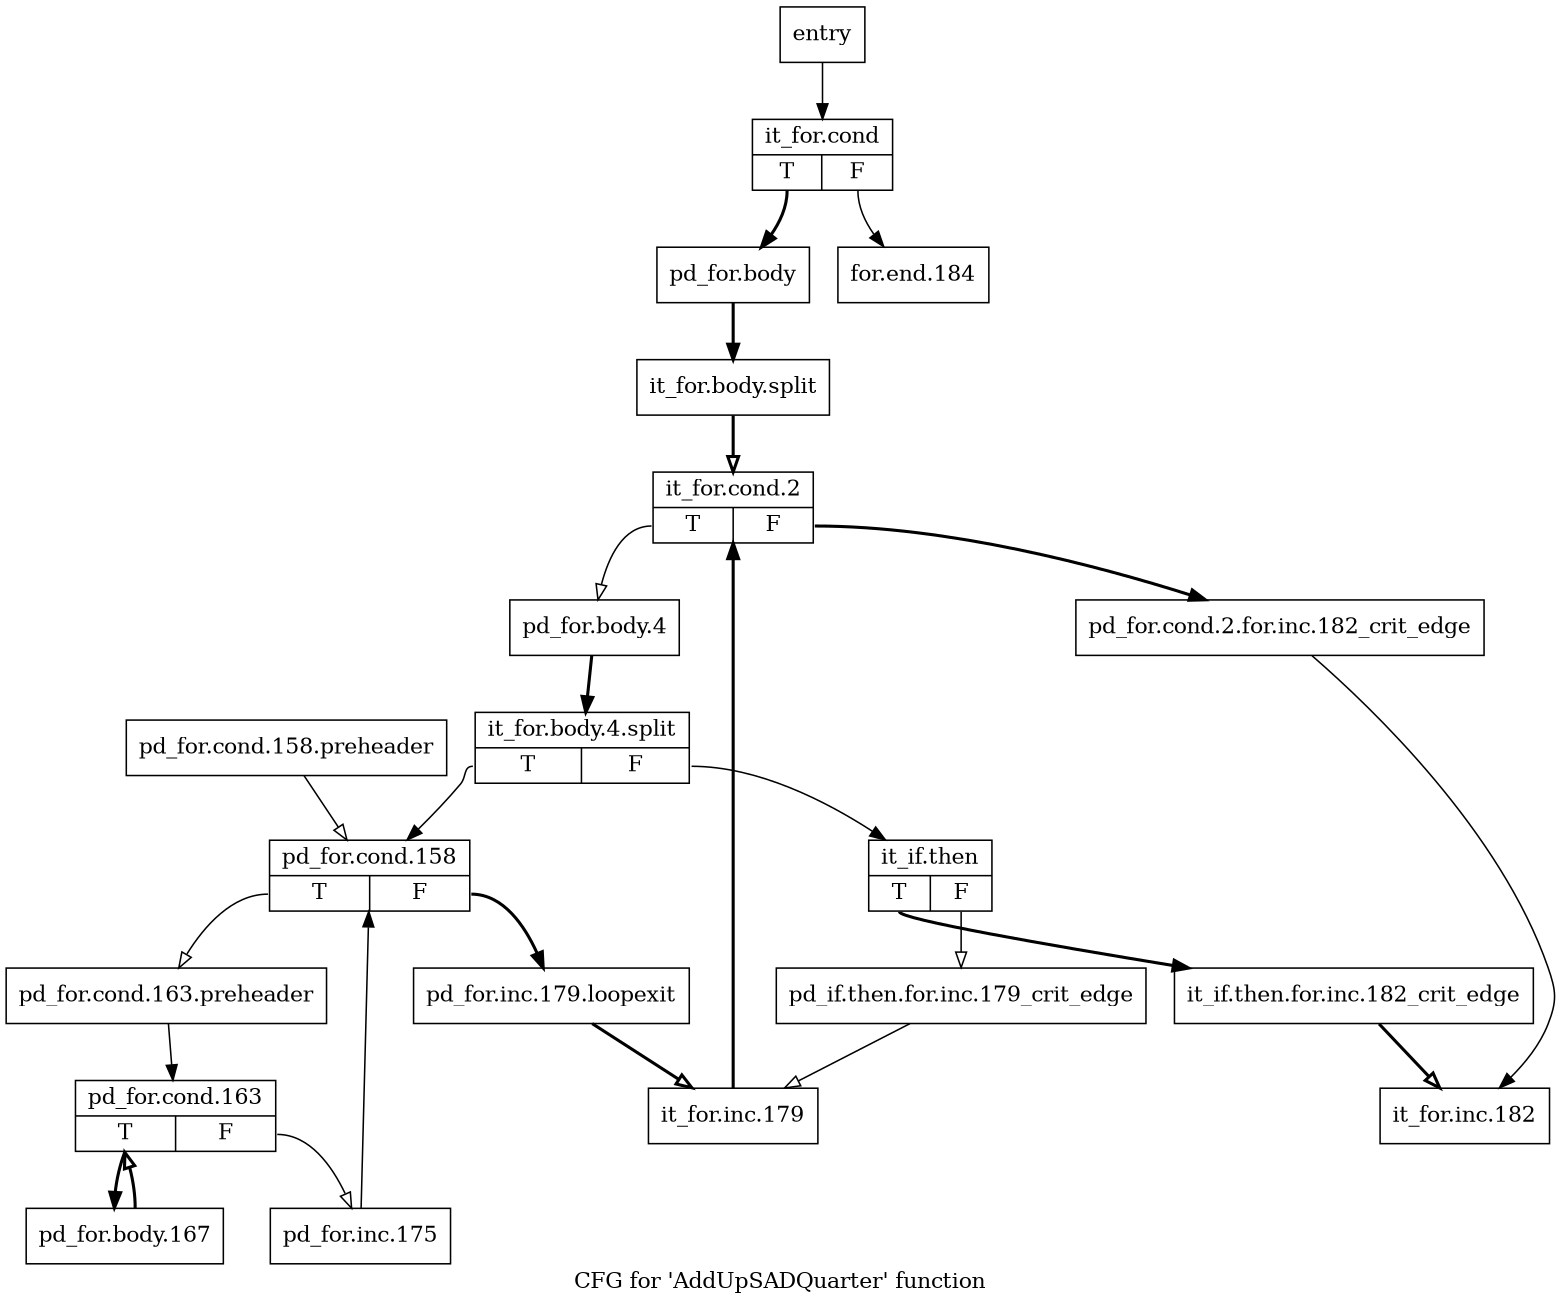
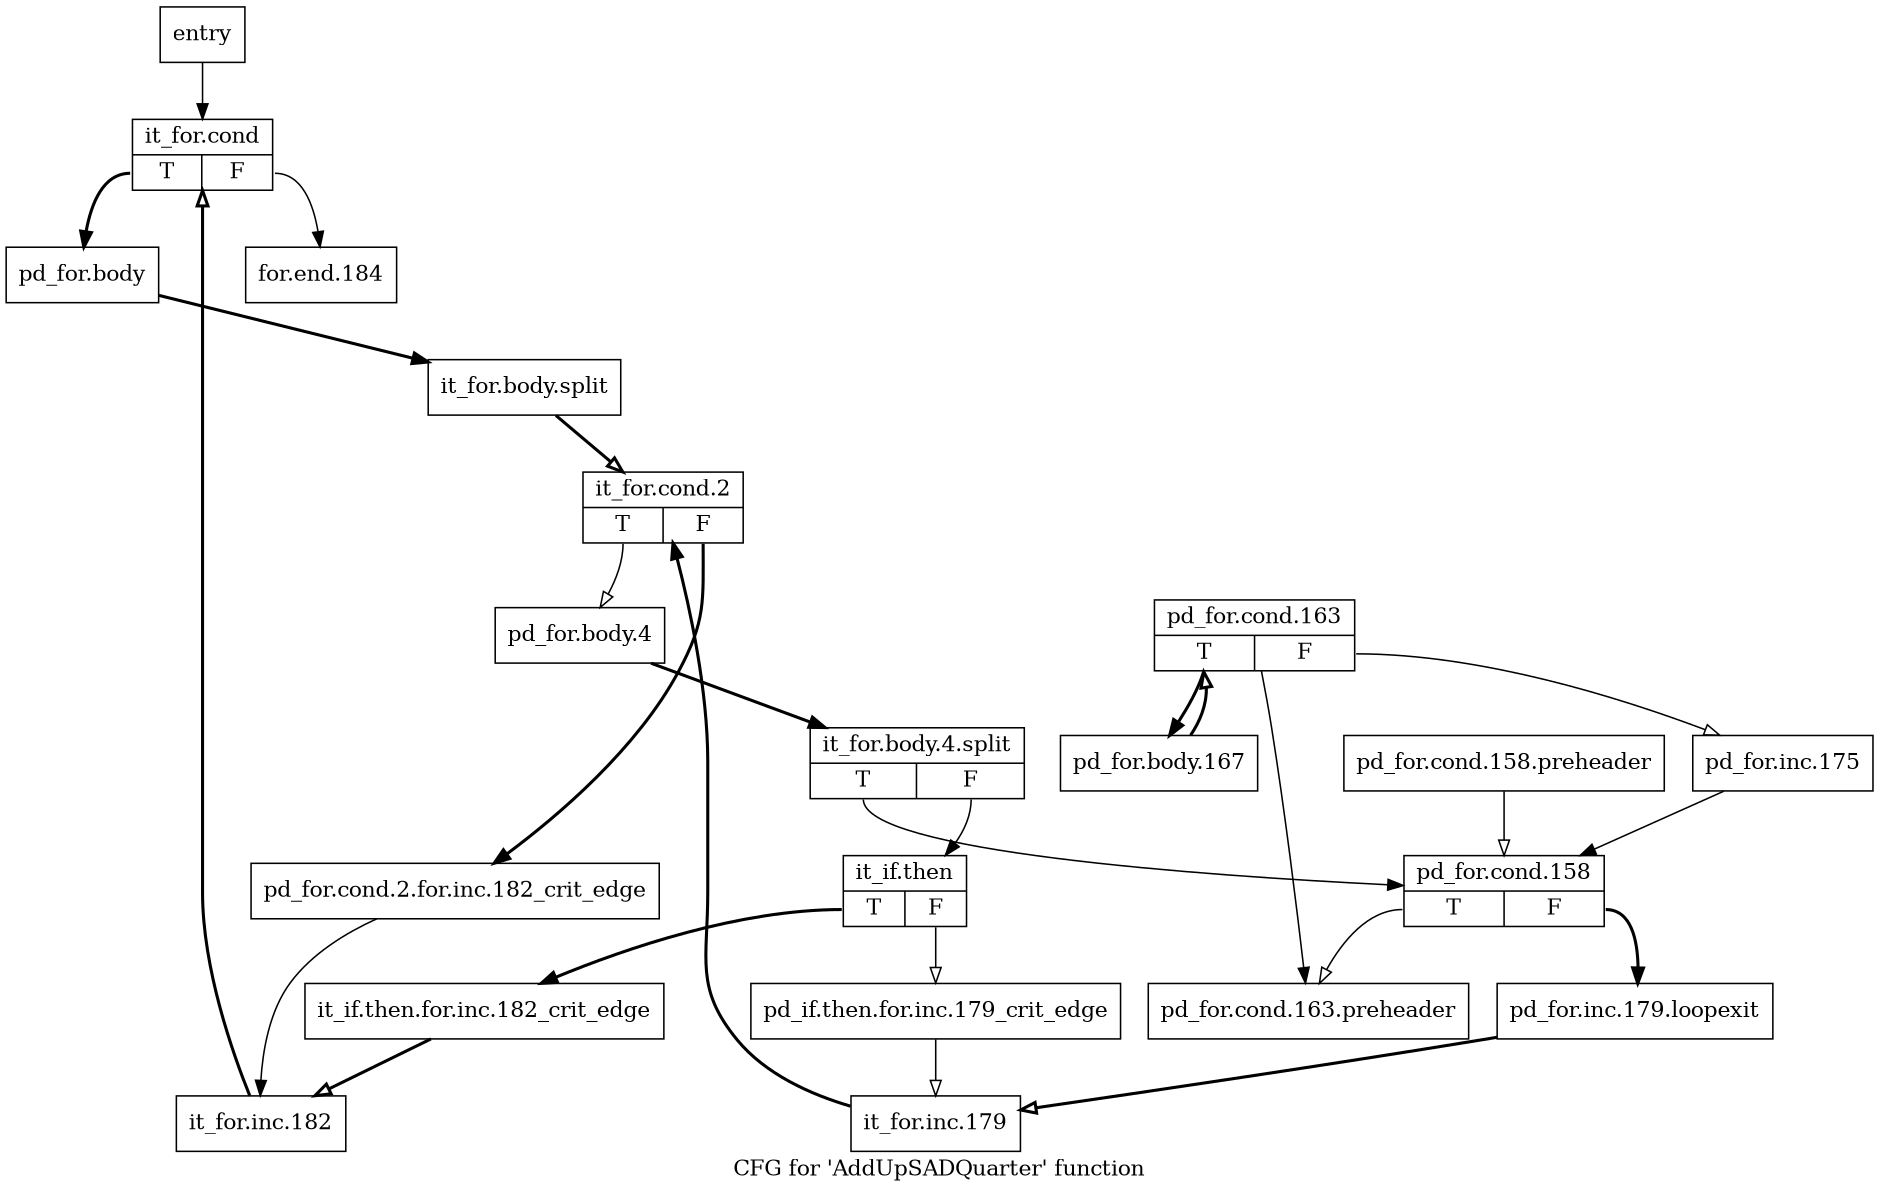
none -> (203, 654)
(170, 1044) -> (1285, 819)
